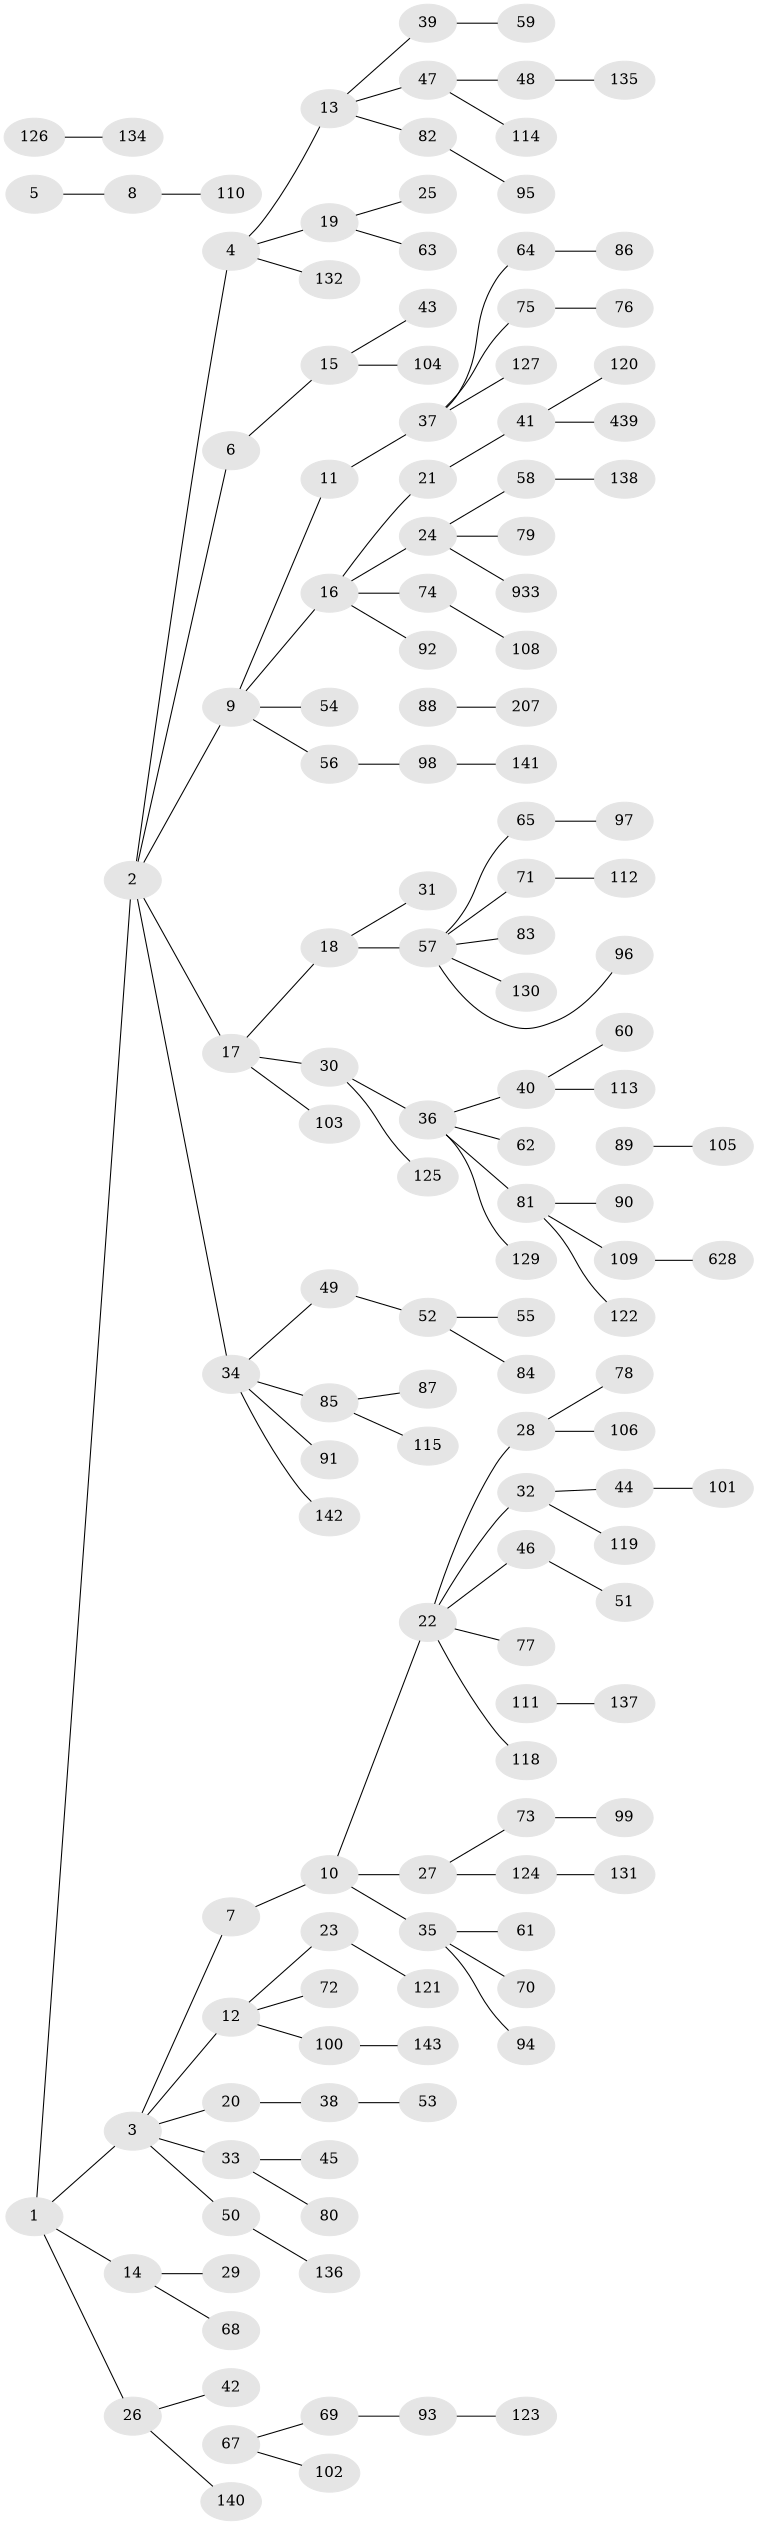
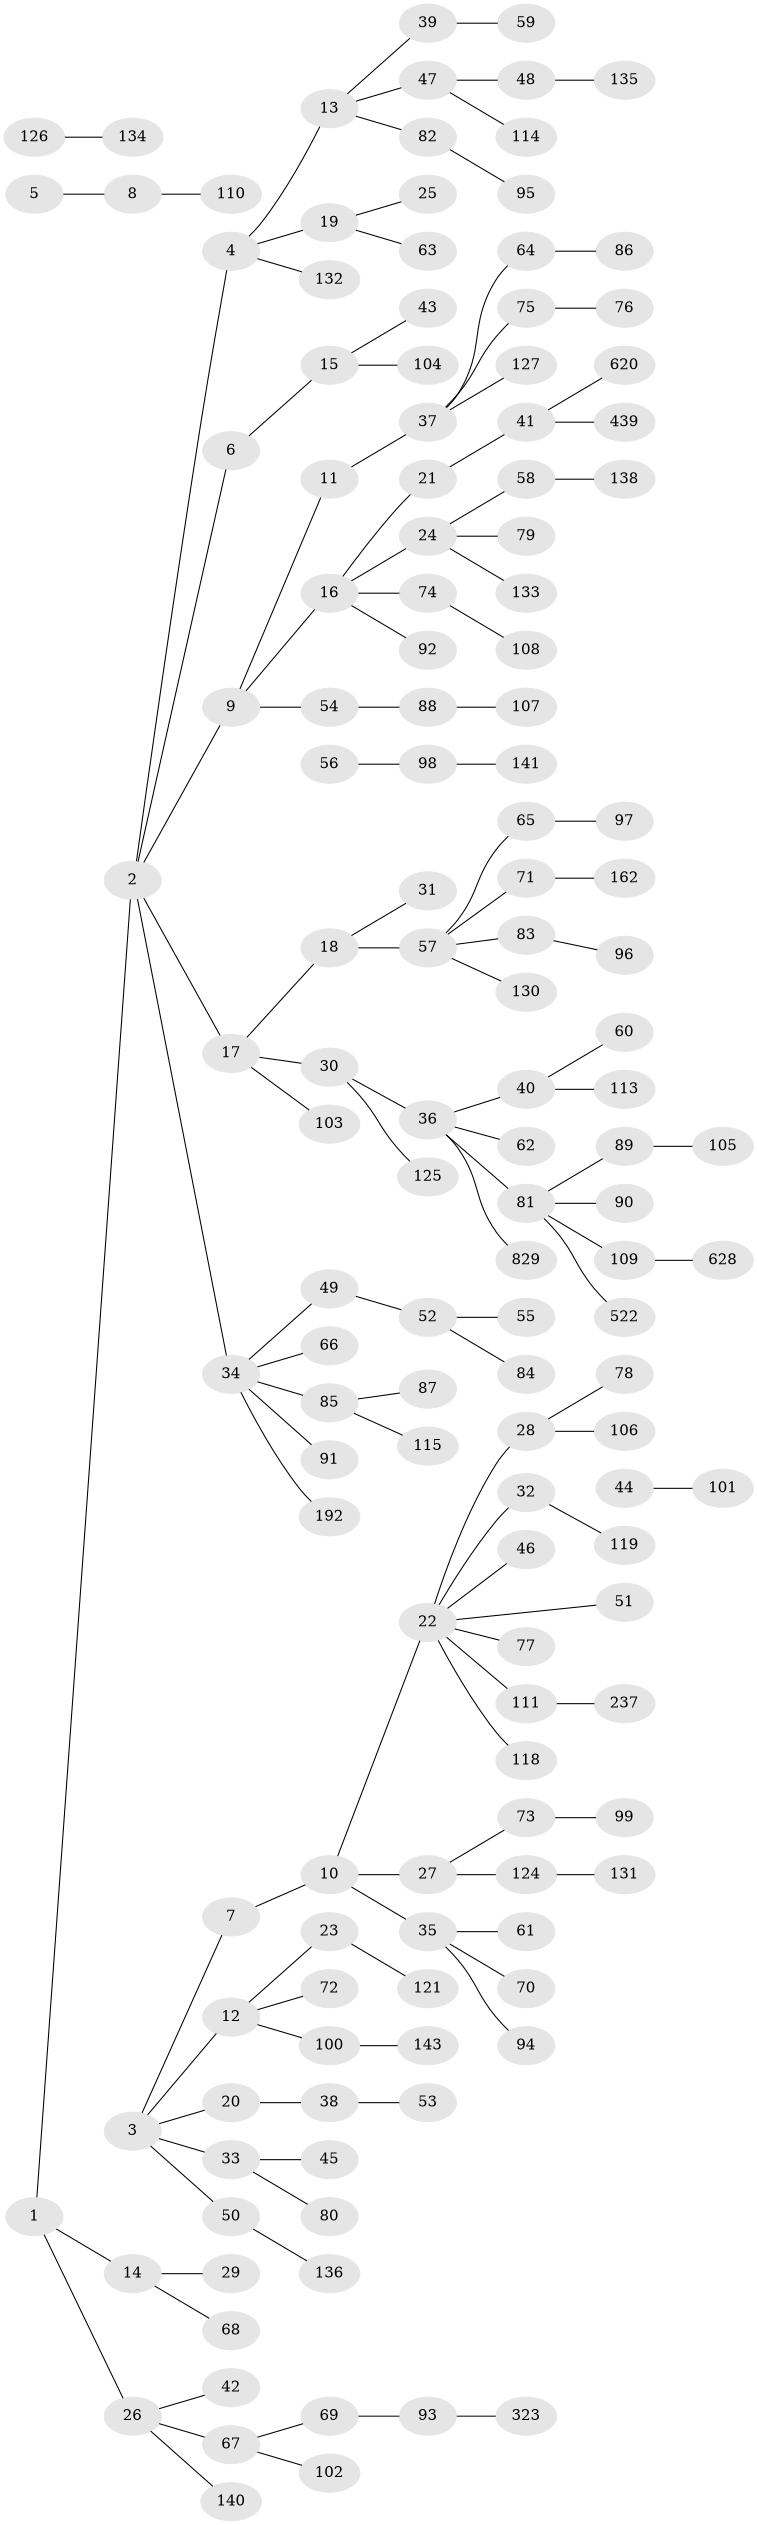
(625, 365) -> (625, 365)
(526, 593) -> (526, 593)
none -> (379, 707)
(526, 707) -> (526, 707)
(280, 736) -> none
(625, 878) -> (625, 878)
(523, 1028) -> (575, 945)
none -> (575, 1175)
(526, 1260) -> (526, 1260)
(625, 1317) -> (625, 1317)
none -> (330, 1346)
(576, 1490) -> none
(330, 1517) -> (330, 1517)
(576, 1576) -> (526, 1612)
none -> (477, 1663)
(625, 1704) -> (625, 1704)
(84, 2174) -> none
(526, 2416) -> (526, 2416)
none -> (182, 2430)
